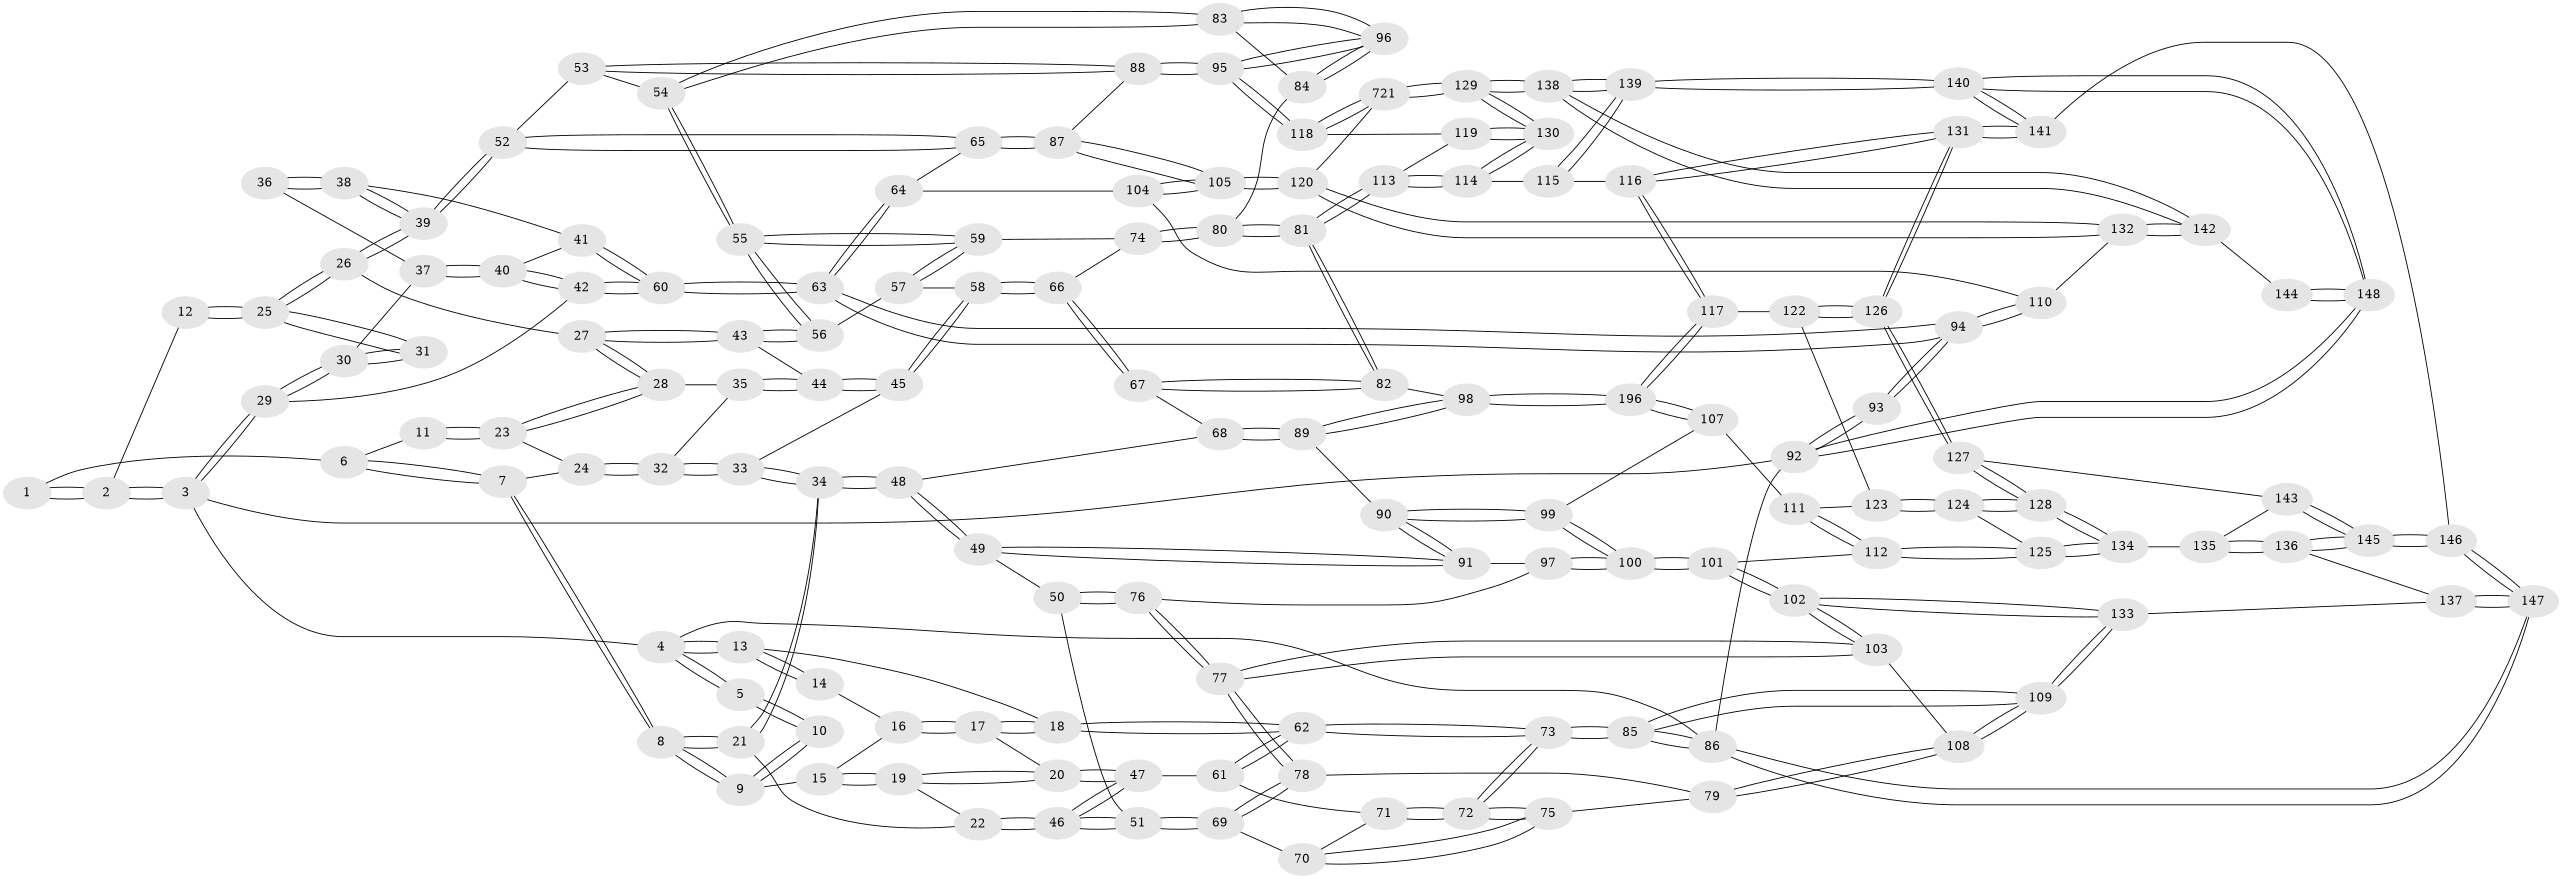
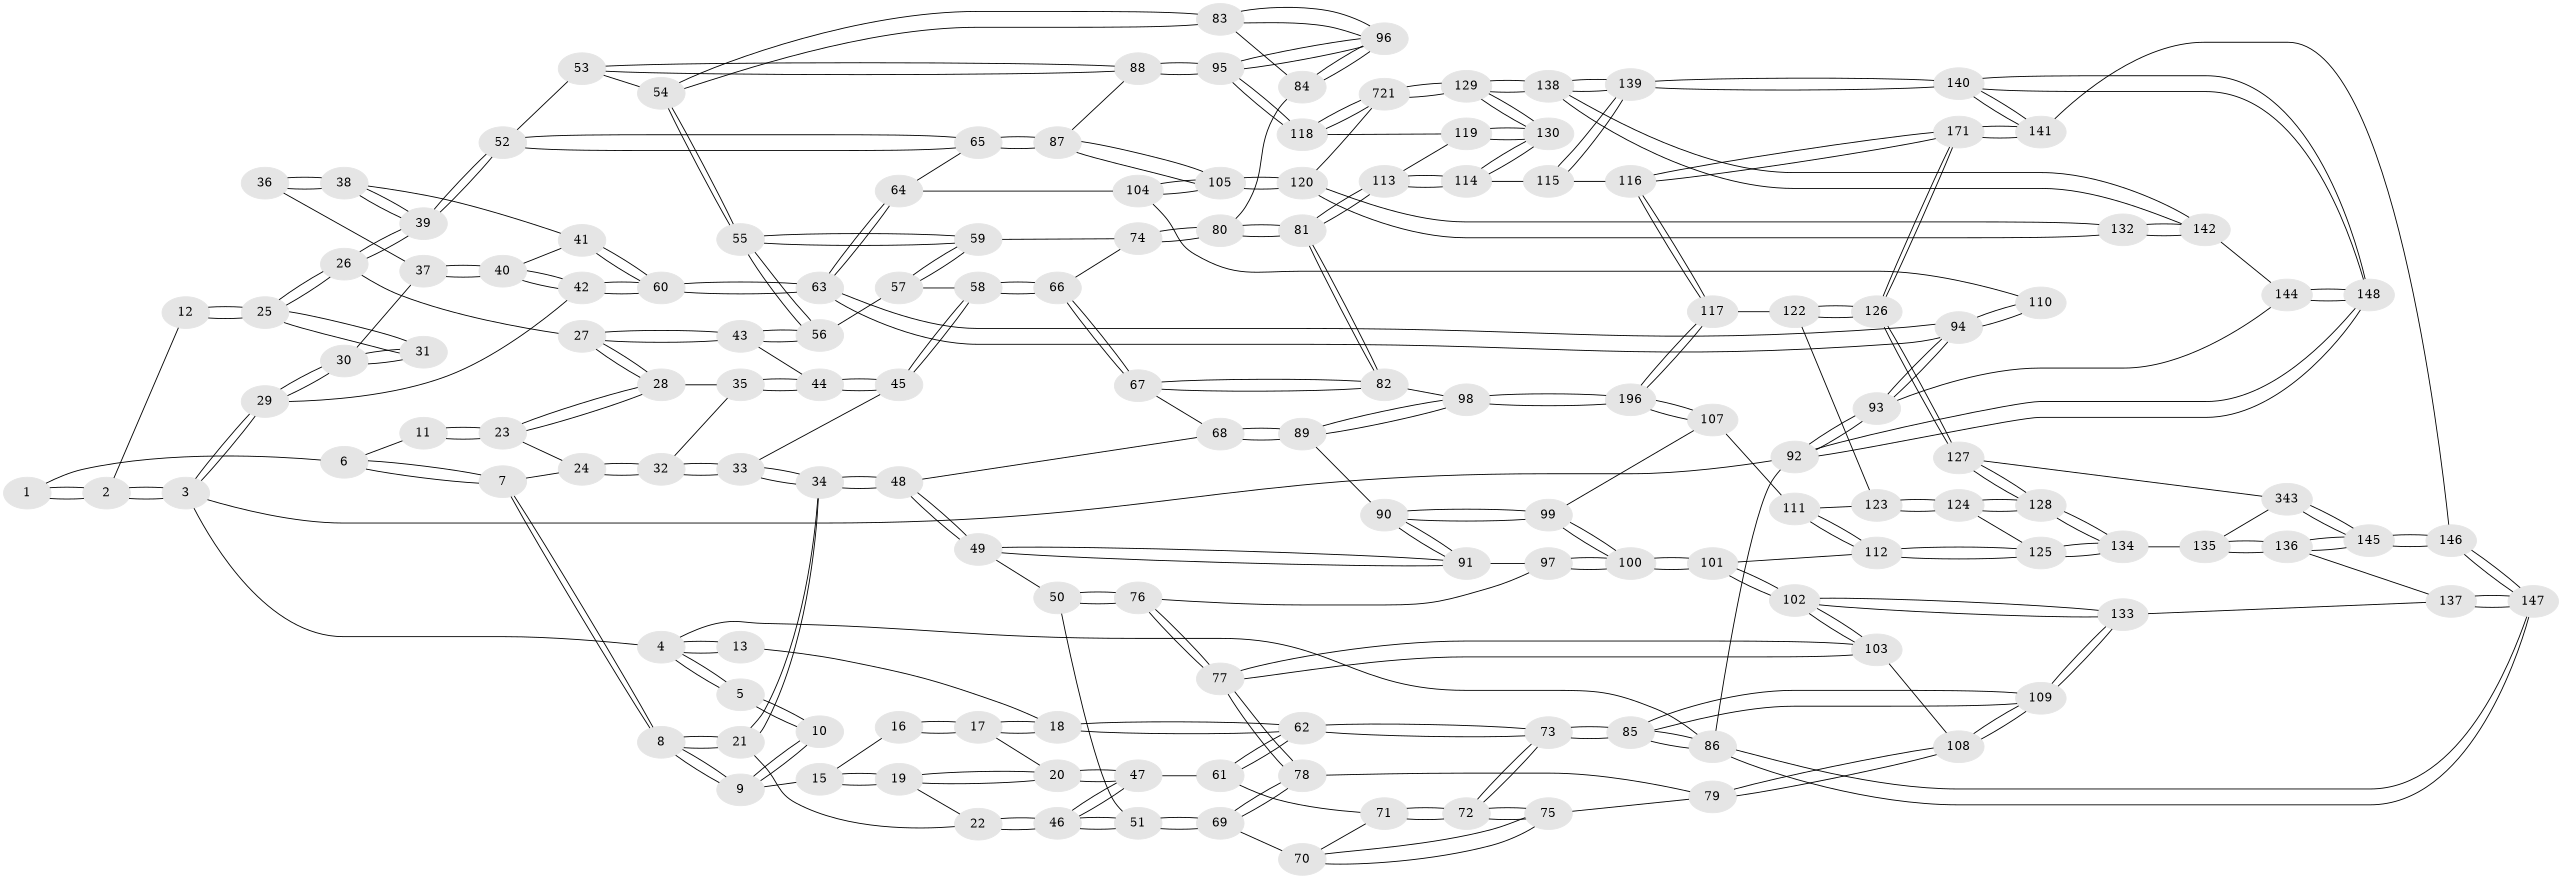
(1959, 132) -> (1959, 132)
(2082, 266) -> none
none -> (2089, 368)
(2287, 499) -> (2287, 499)
(820, 684) -> none
